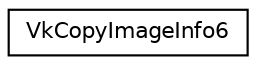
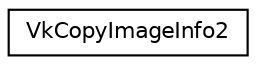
(128, 33) -> (128, 33)
